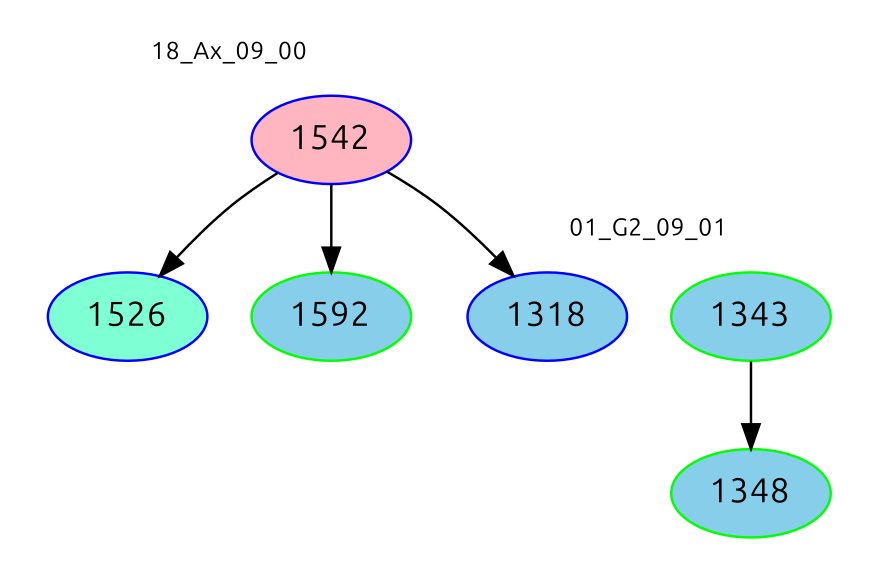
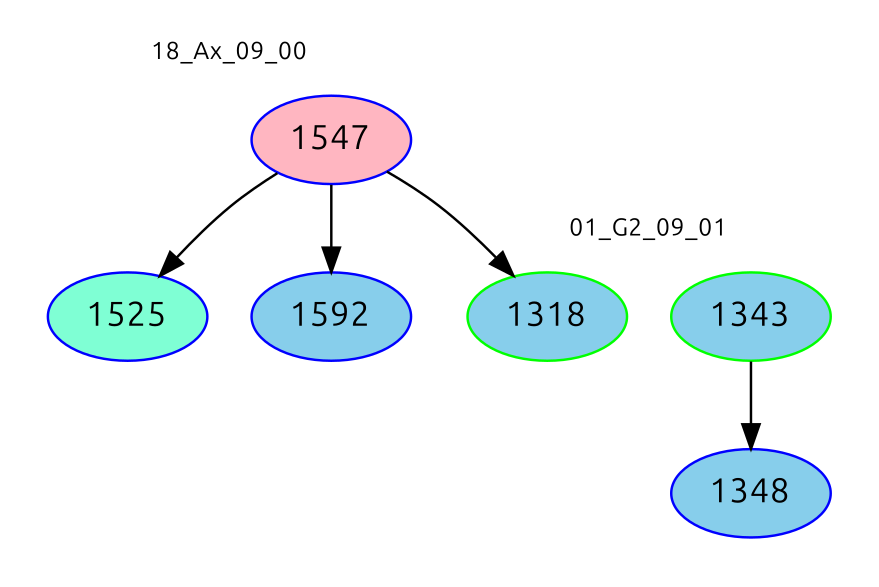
(331, 140) -> (331, 140)
(128, 317) -> (128, 317)
(331, 317) -> (331, 317)
(547, 317) -> (547, 317)
(751, 493) -> (751, 493)
